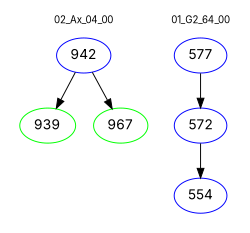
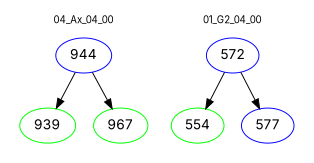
(84, 21) -> (84, 21)
(201, 21) -> (233, 21)
(84, 55) -> (84, 55)
(201, 86) -> (248, 86)
(201, 196) -> (198, 126)
